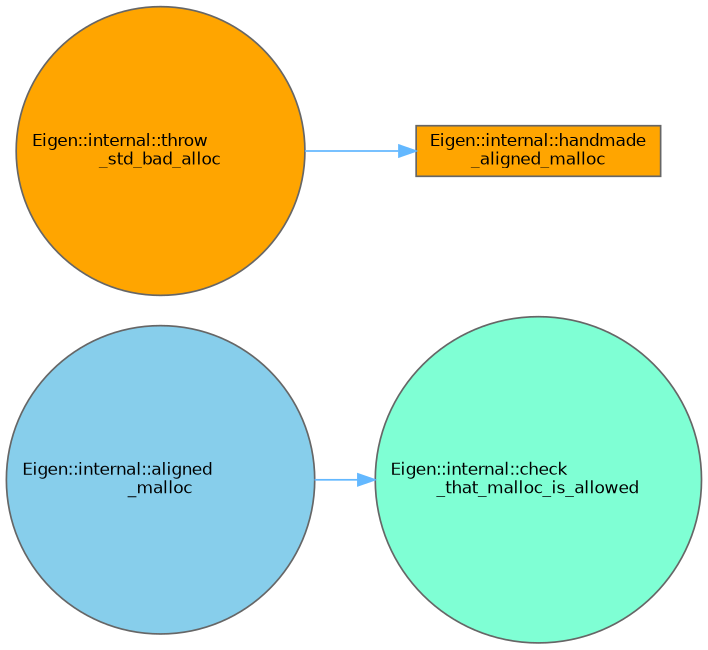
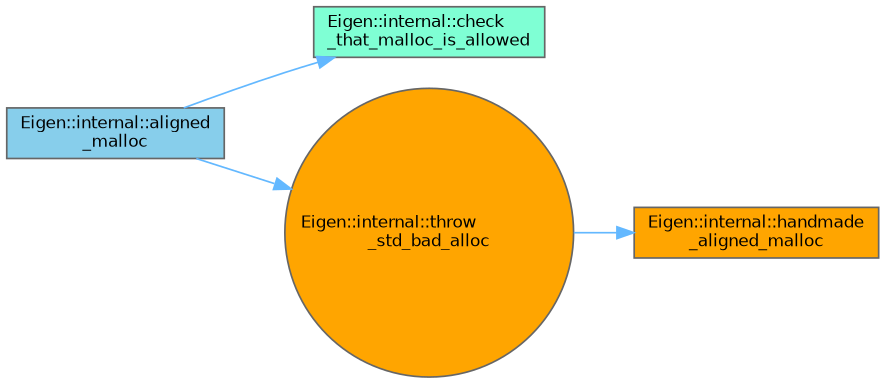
none -> (235, 171)
(161, 480) -> (115, 133)
(538, 480) -> (429, 32)
